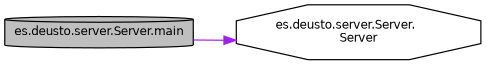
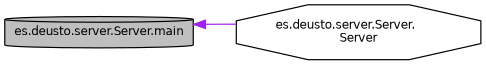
(209, 40) -> (221, 24)
